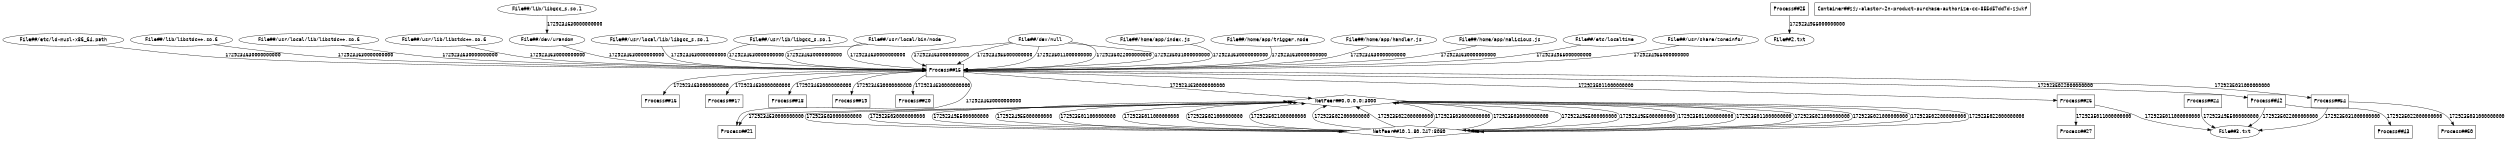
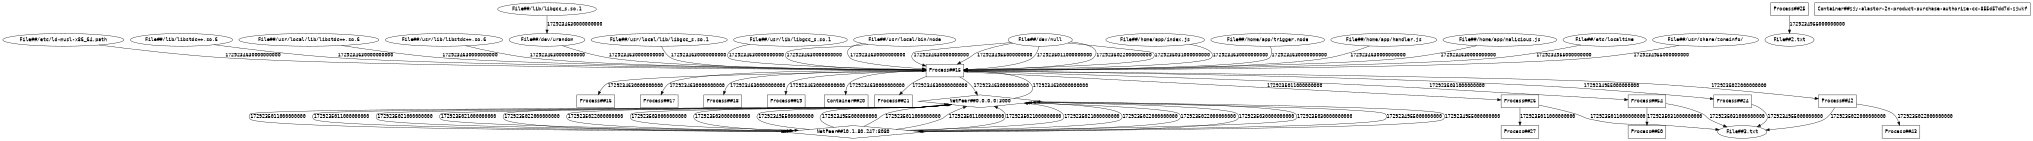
none -> (1337, 78)
(915, 101) -> (846, 101)
(1016, 108) -> (1018, 77)
